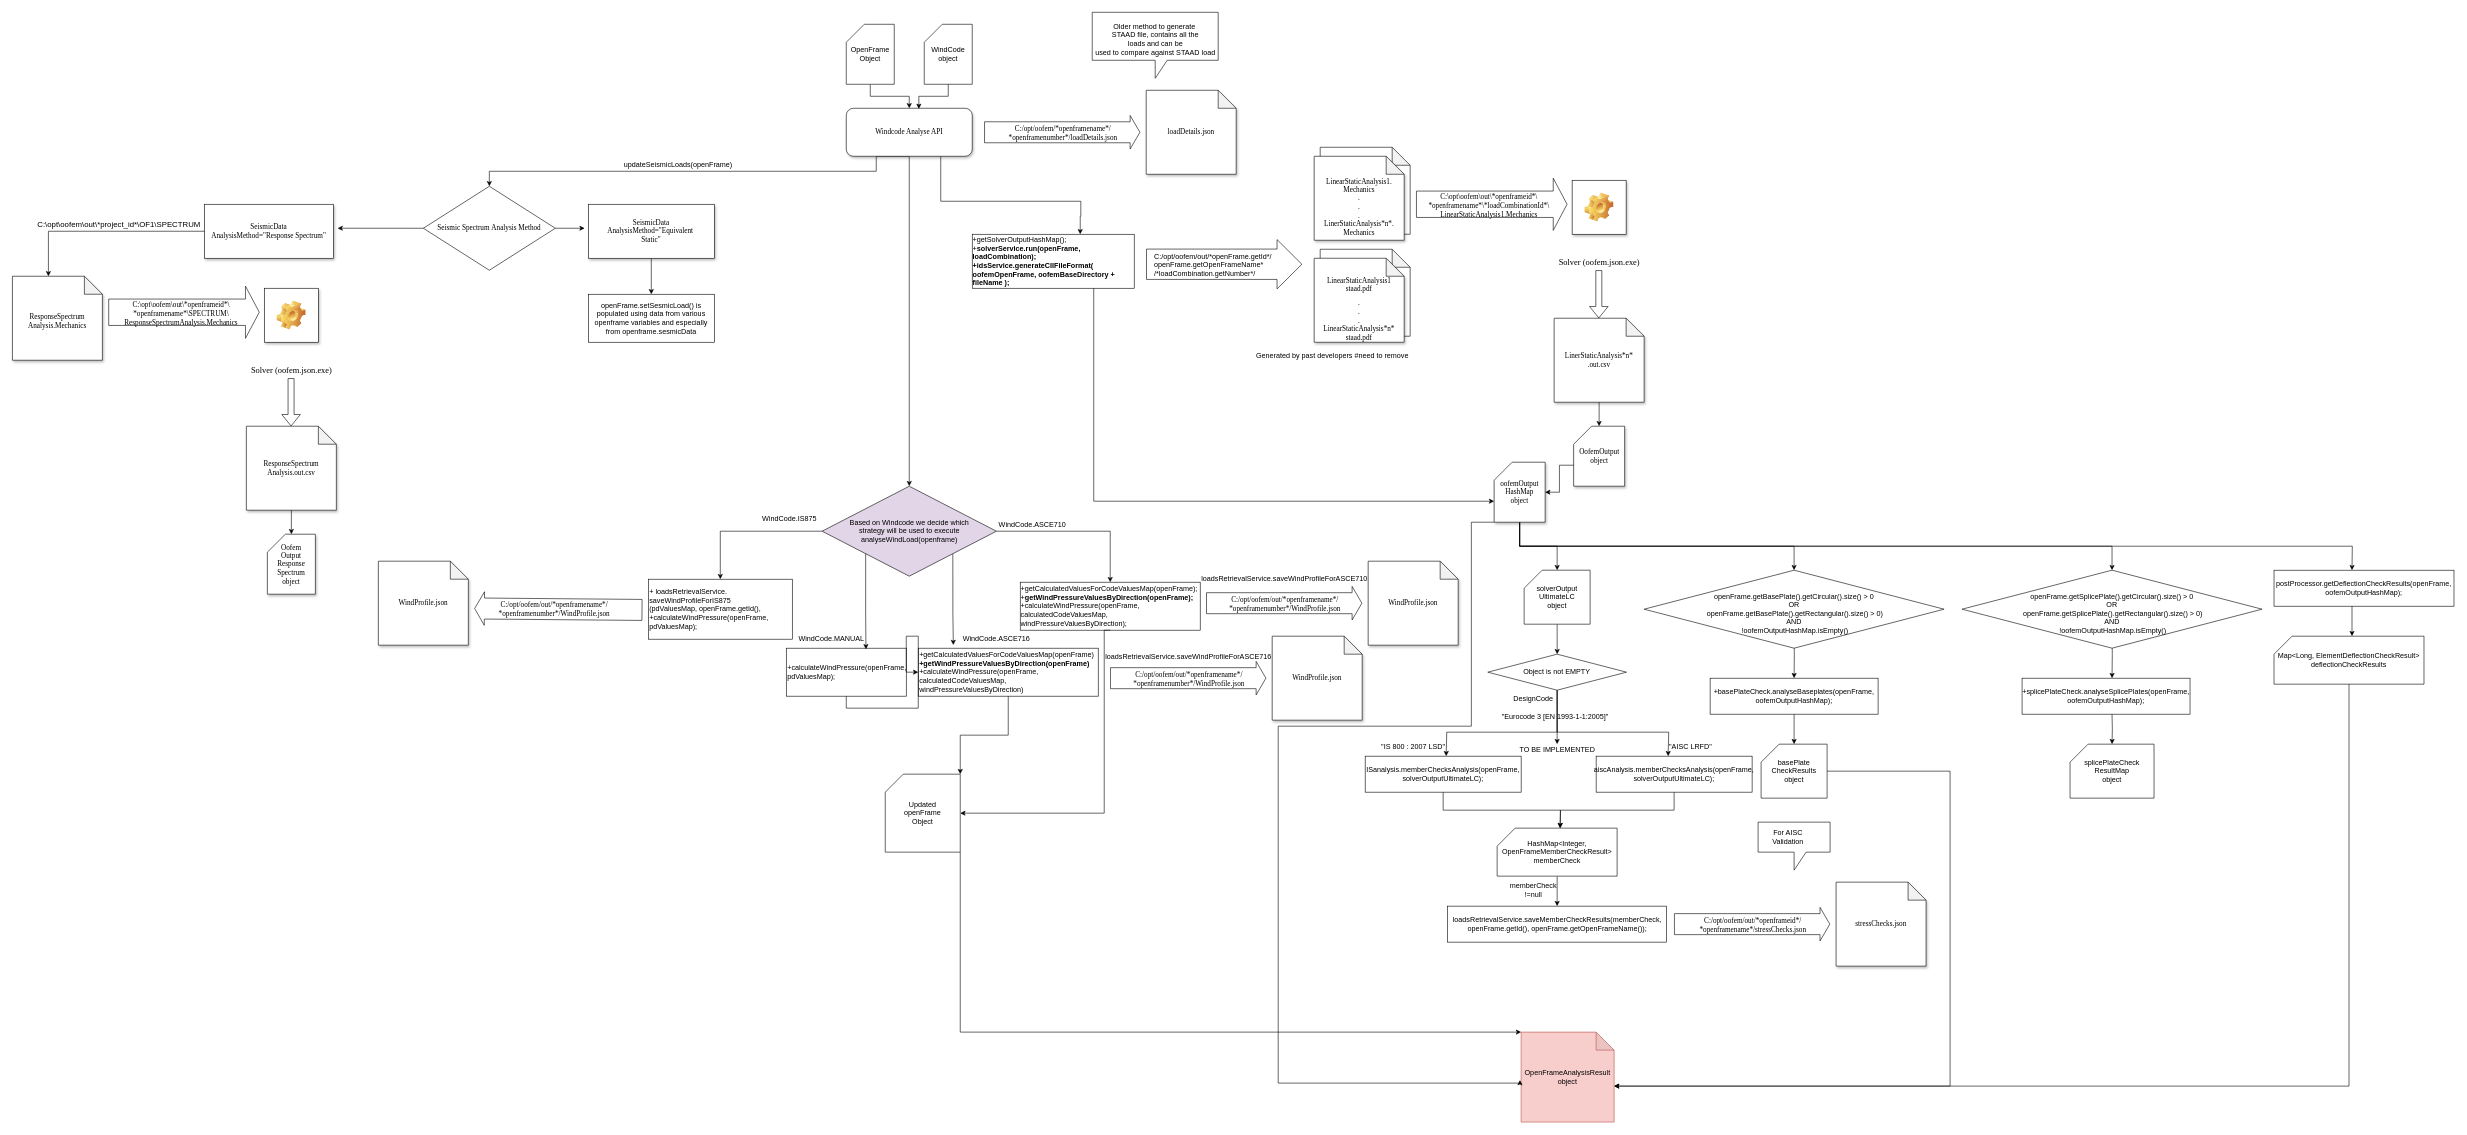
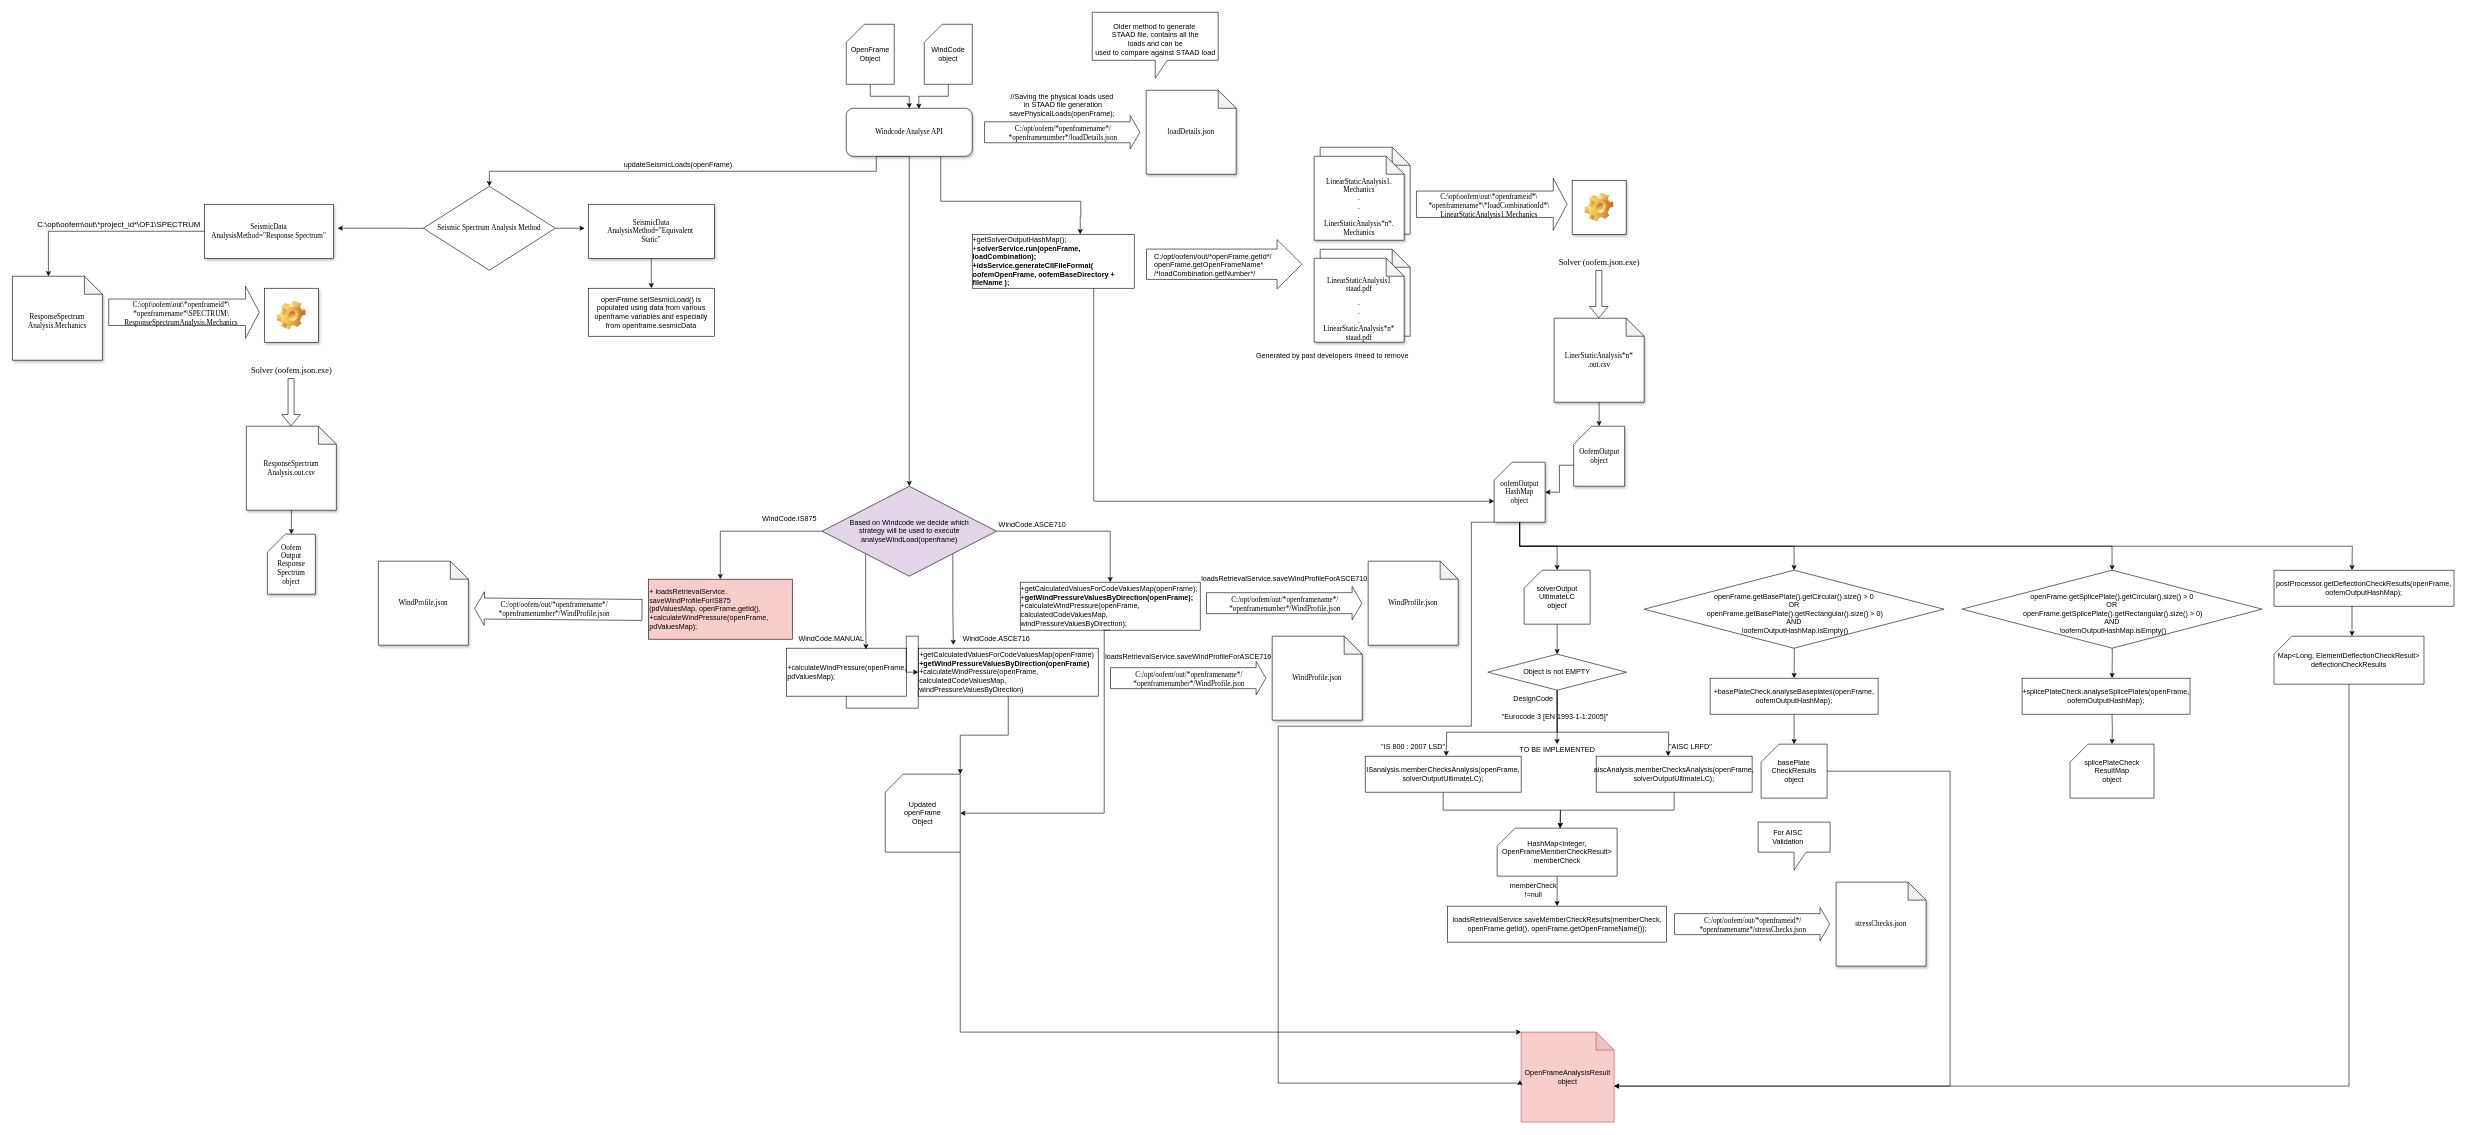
none -> (1062, 105)
(651, 318) -> (651, 312)
(720, 609) -> (720, 609)
